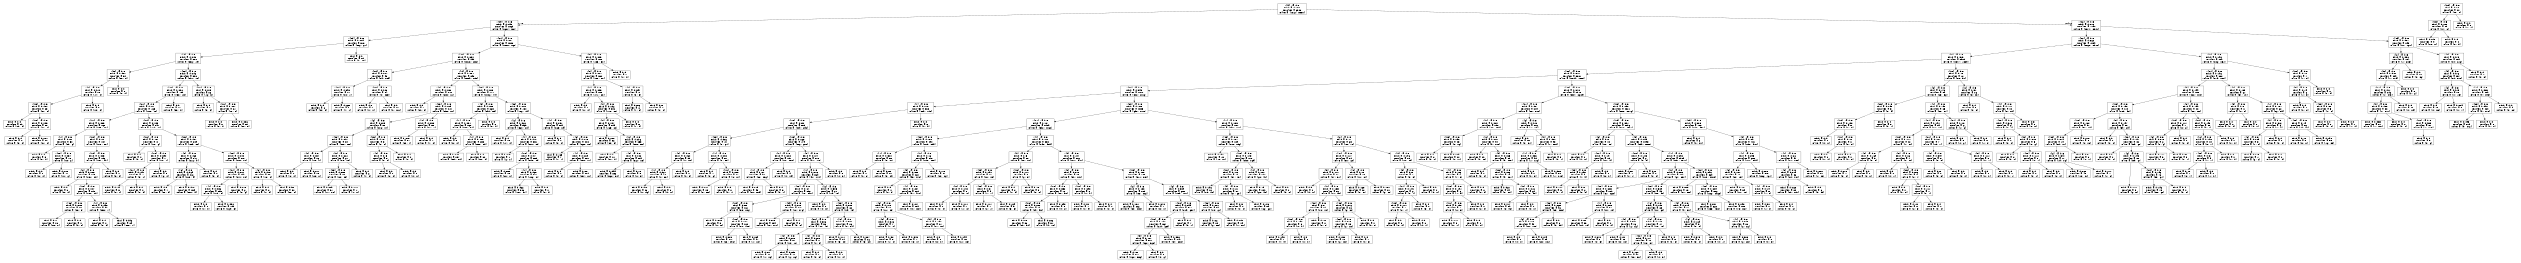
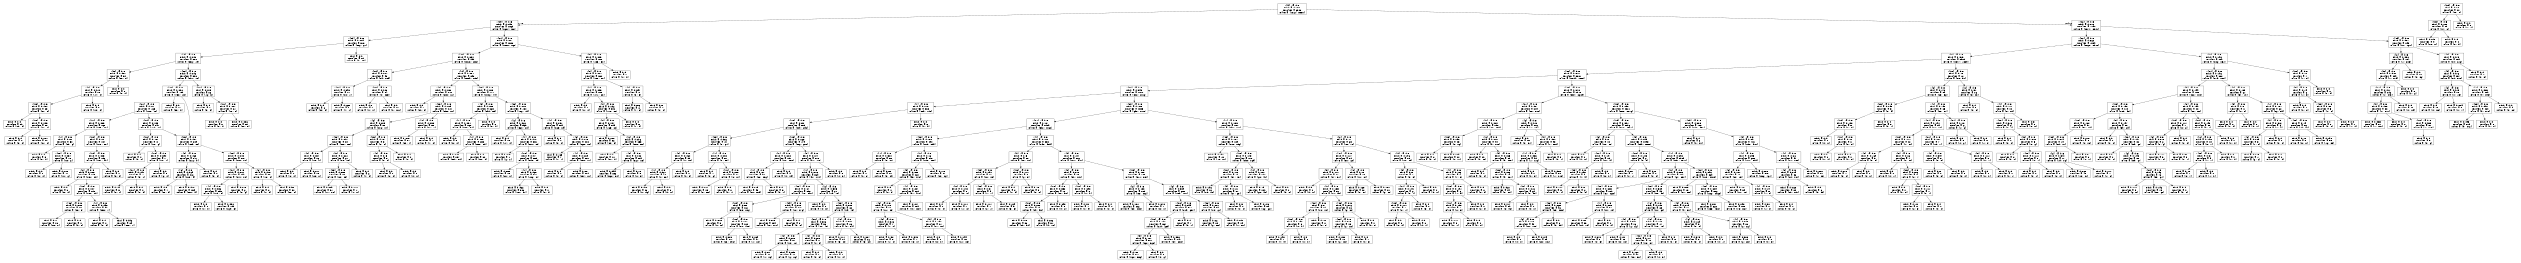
(162, 99) -> (189, 114)
(2130, 173) -> (2141, 182)
